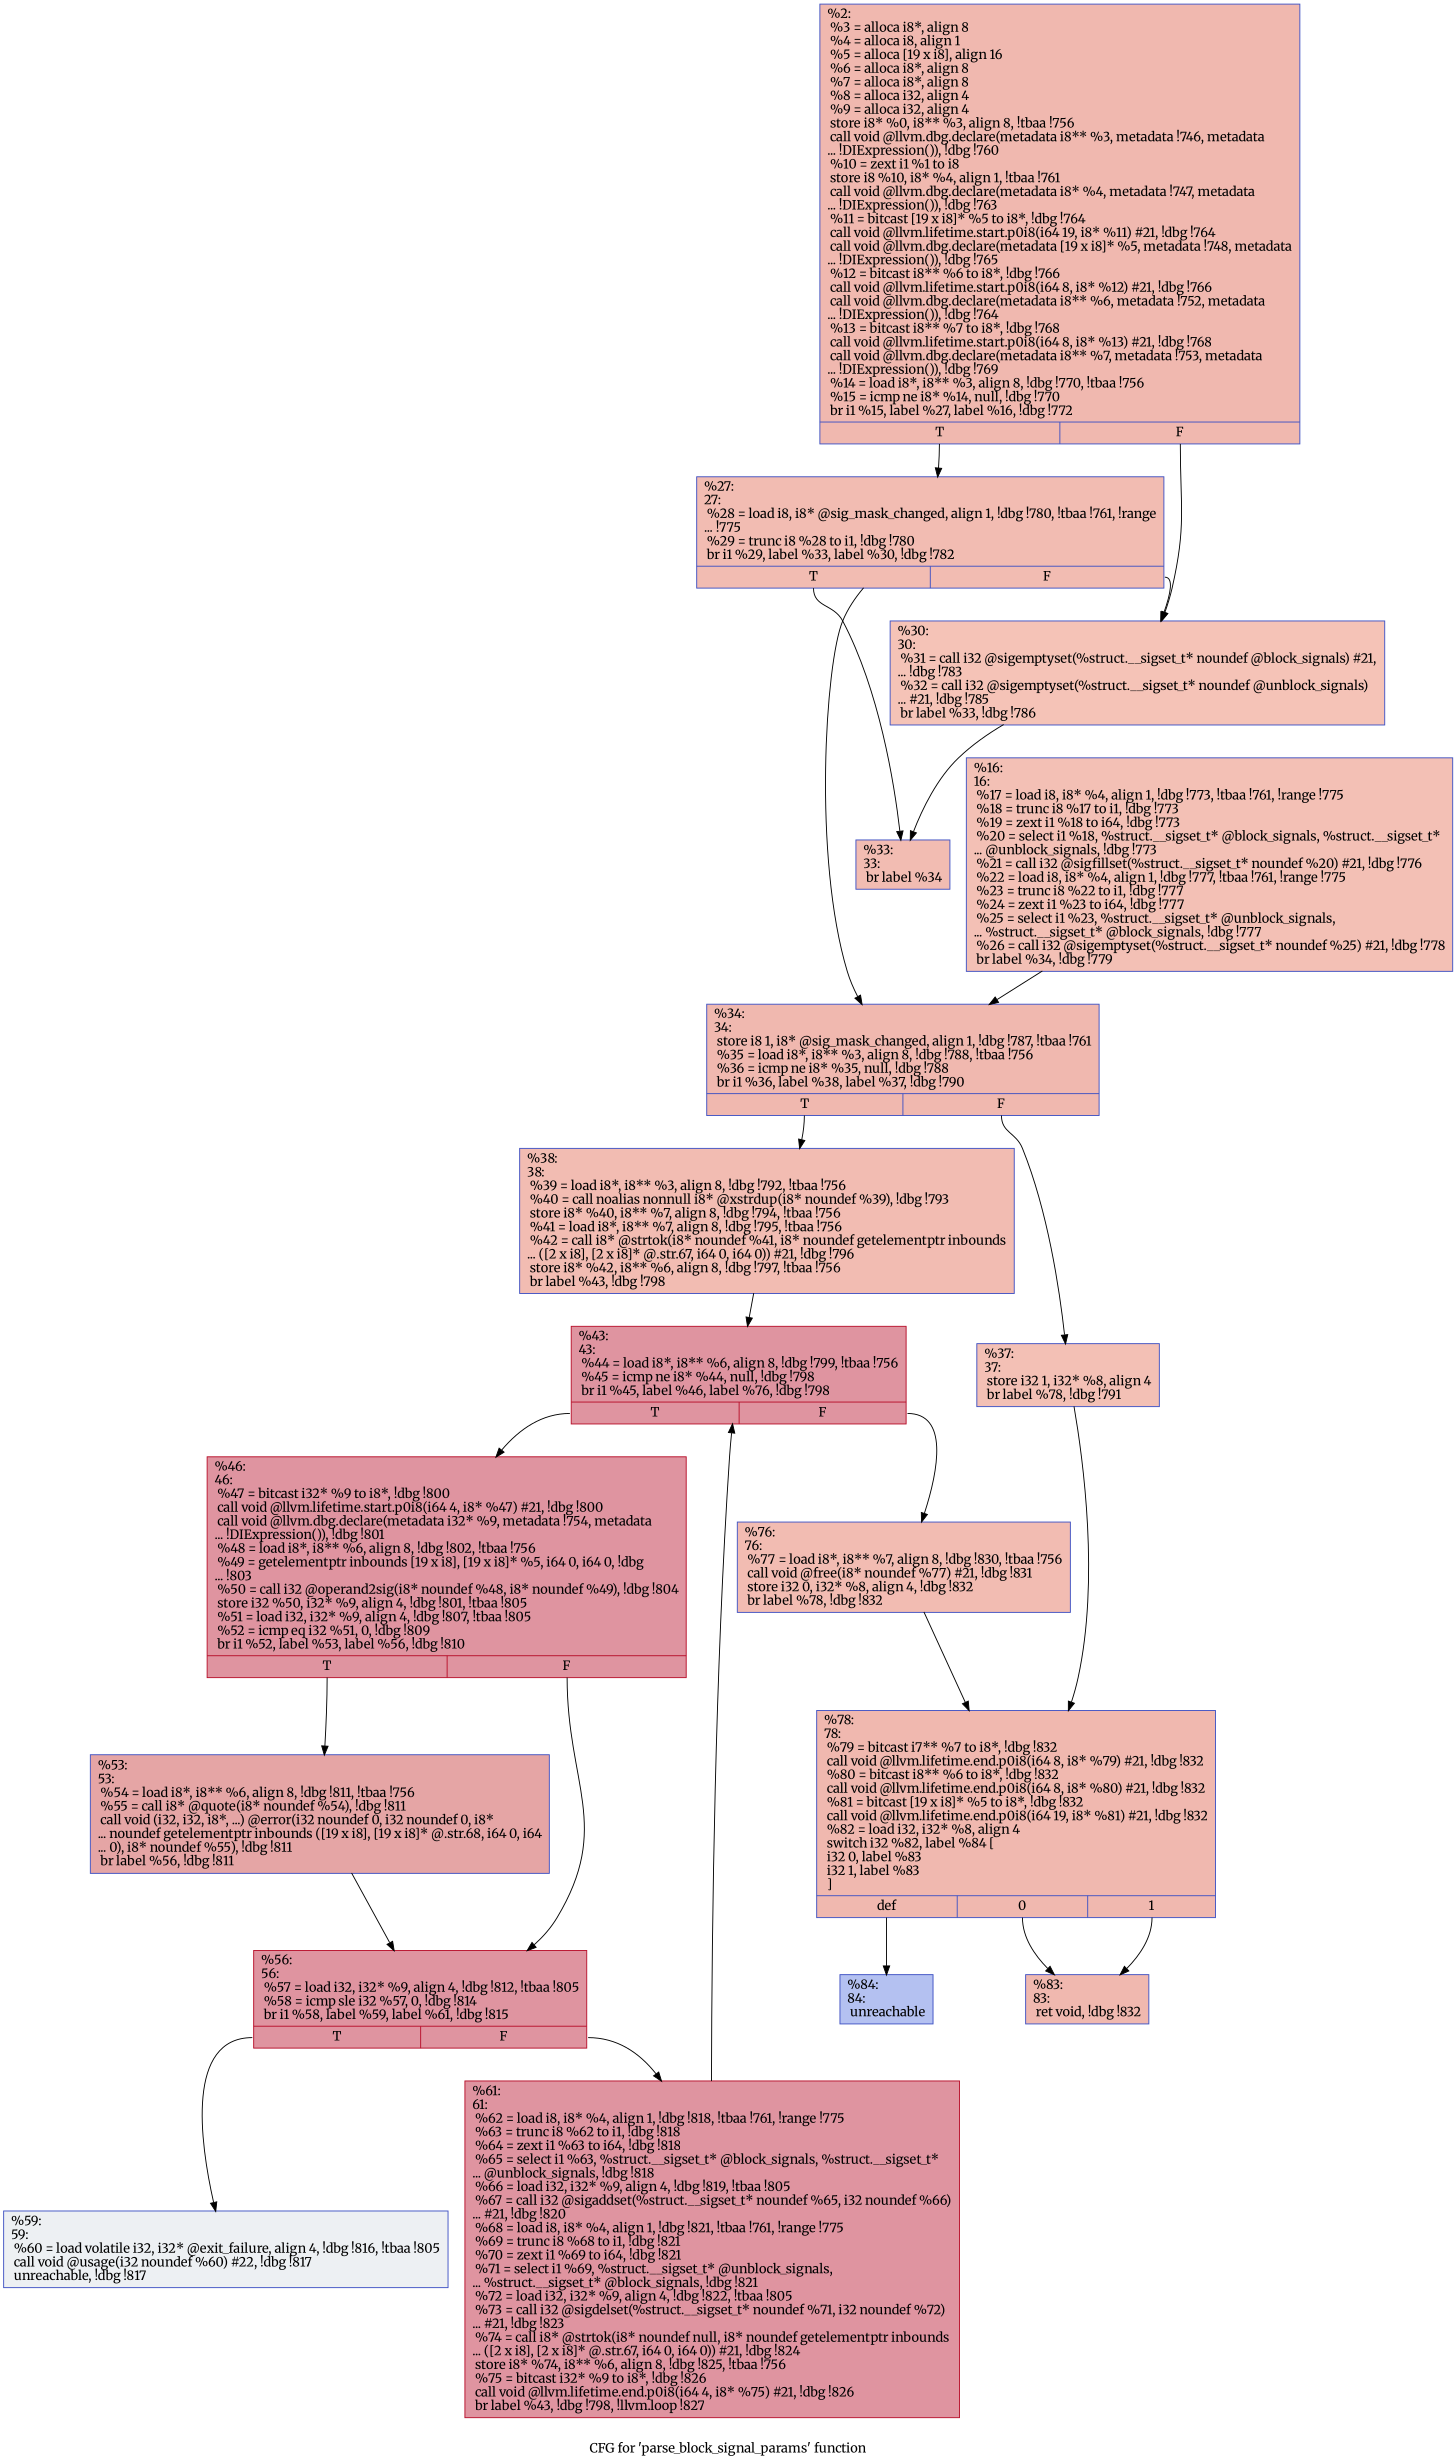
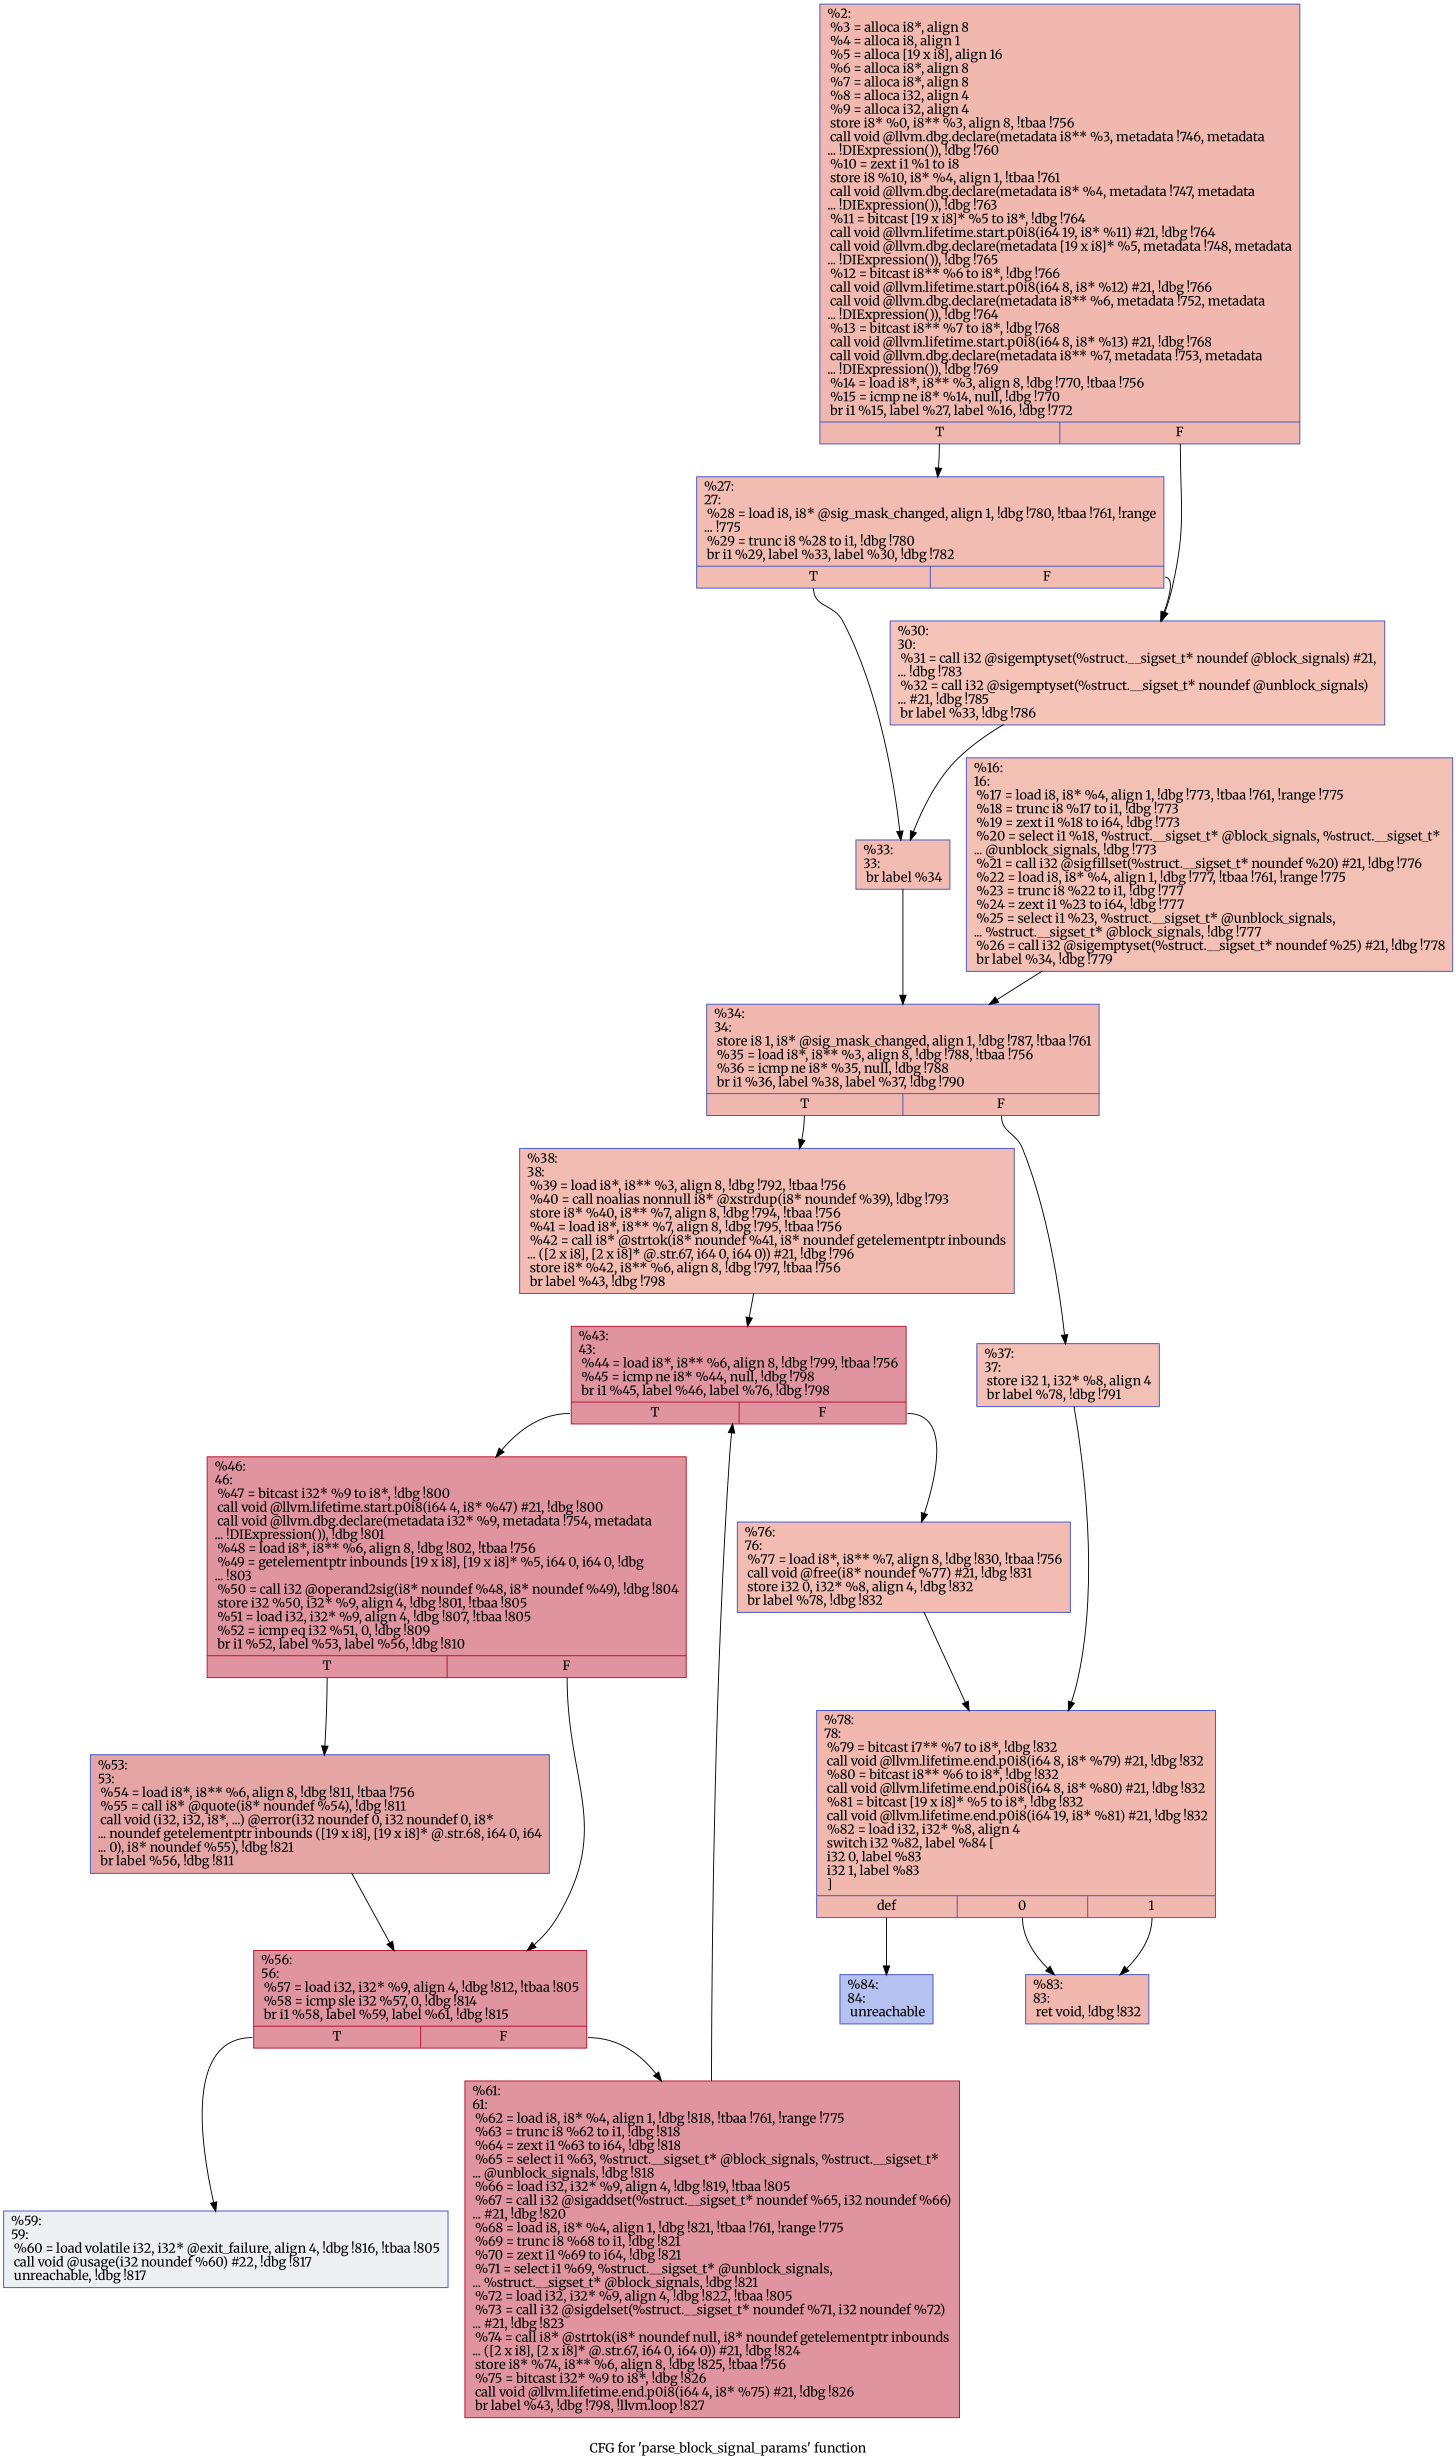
(826, 790) -> (903, 942)
(195, 1848) -> (196, 1848)
